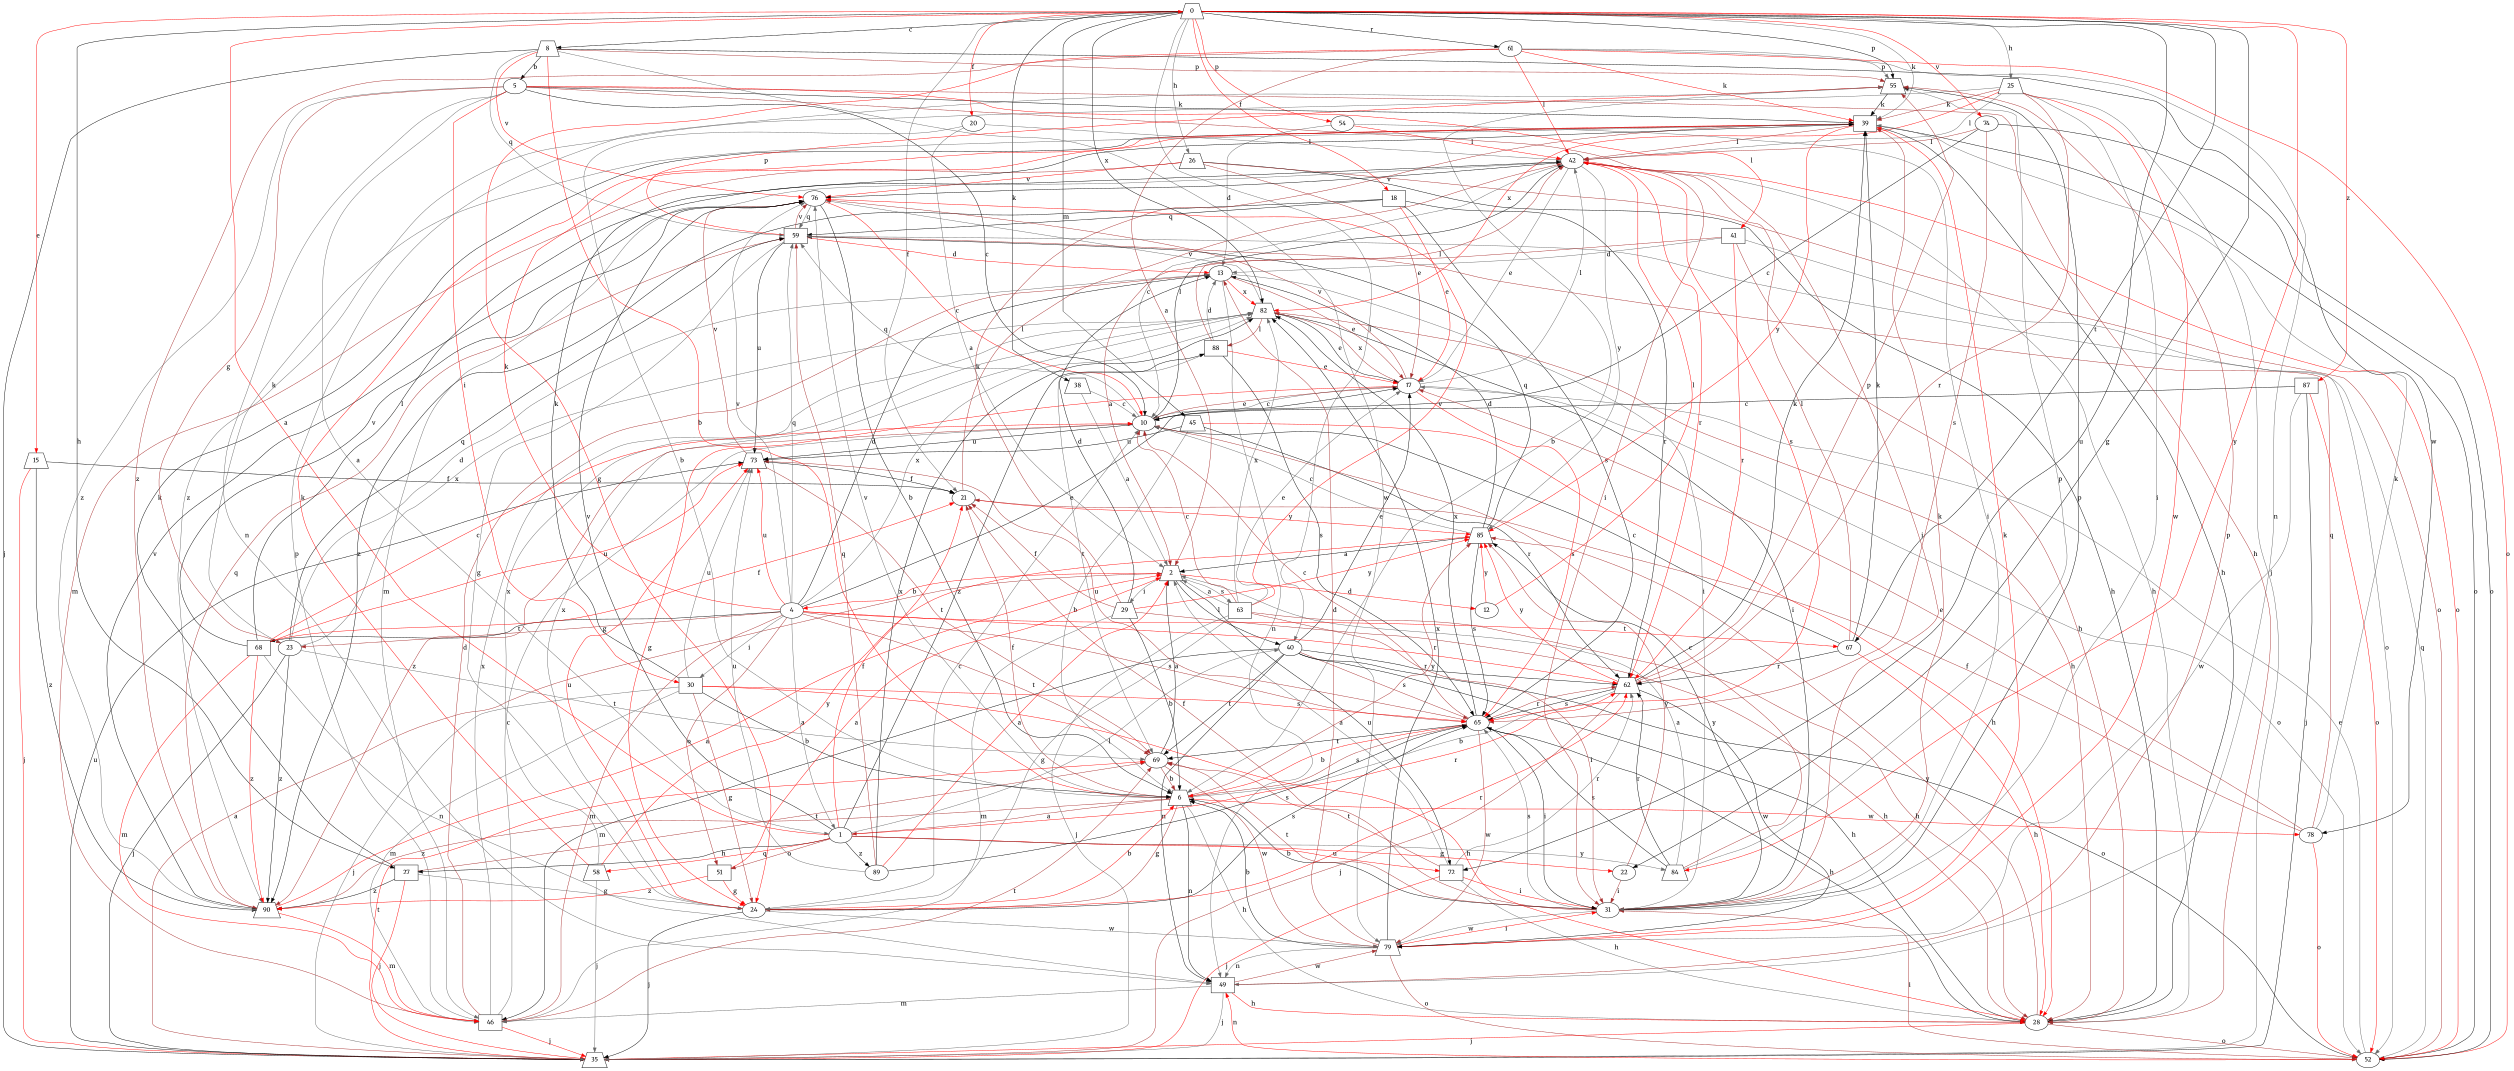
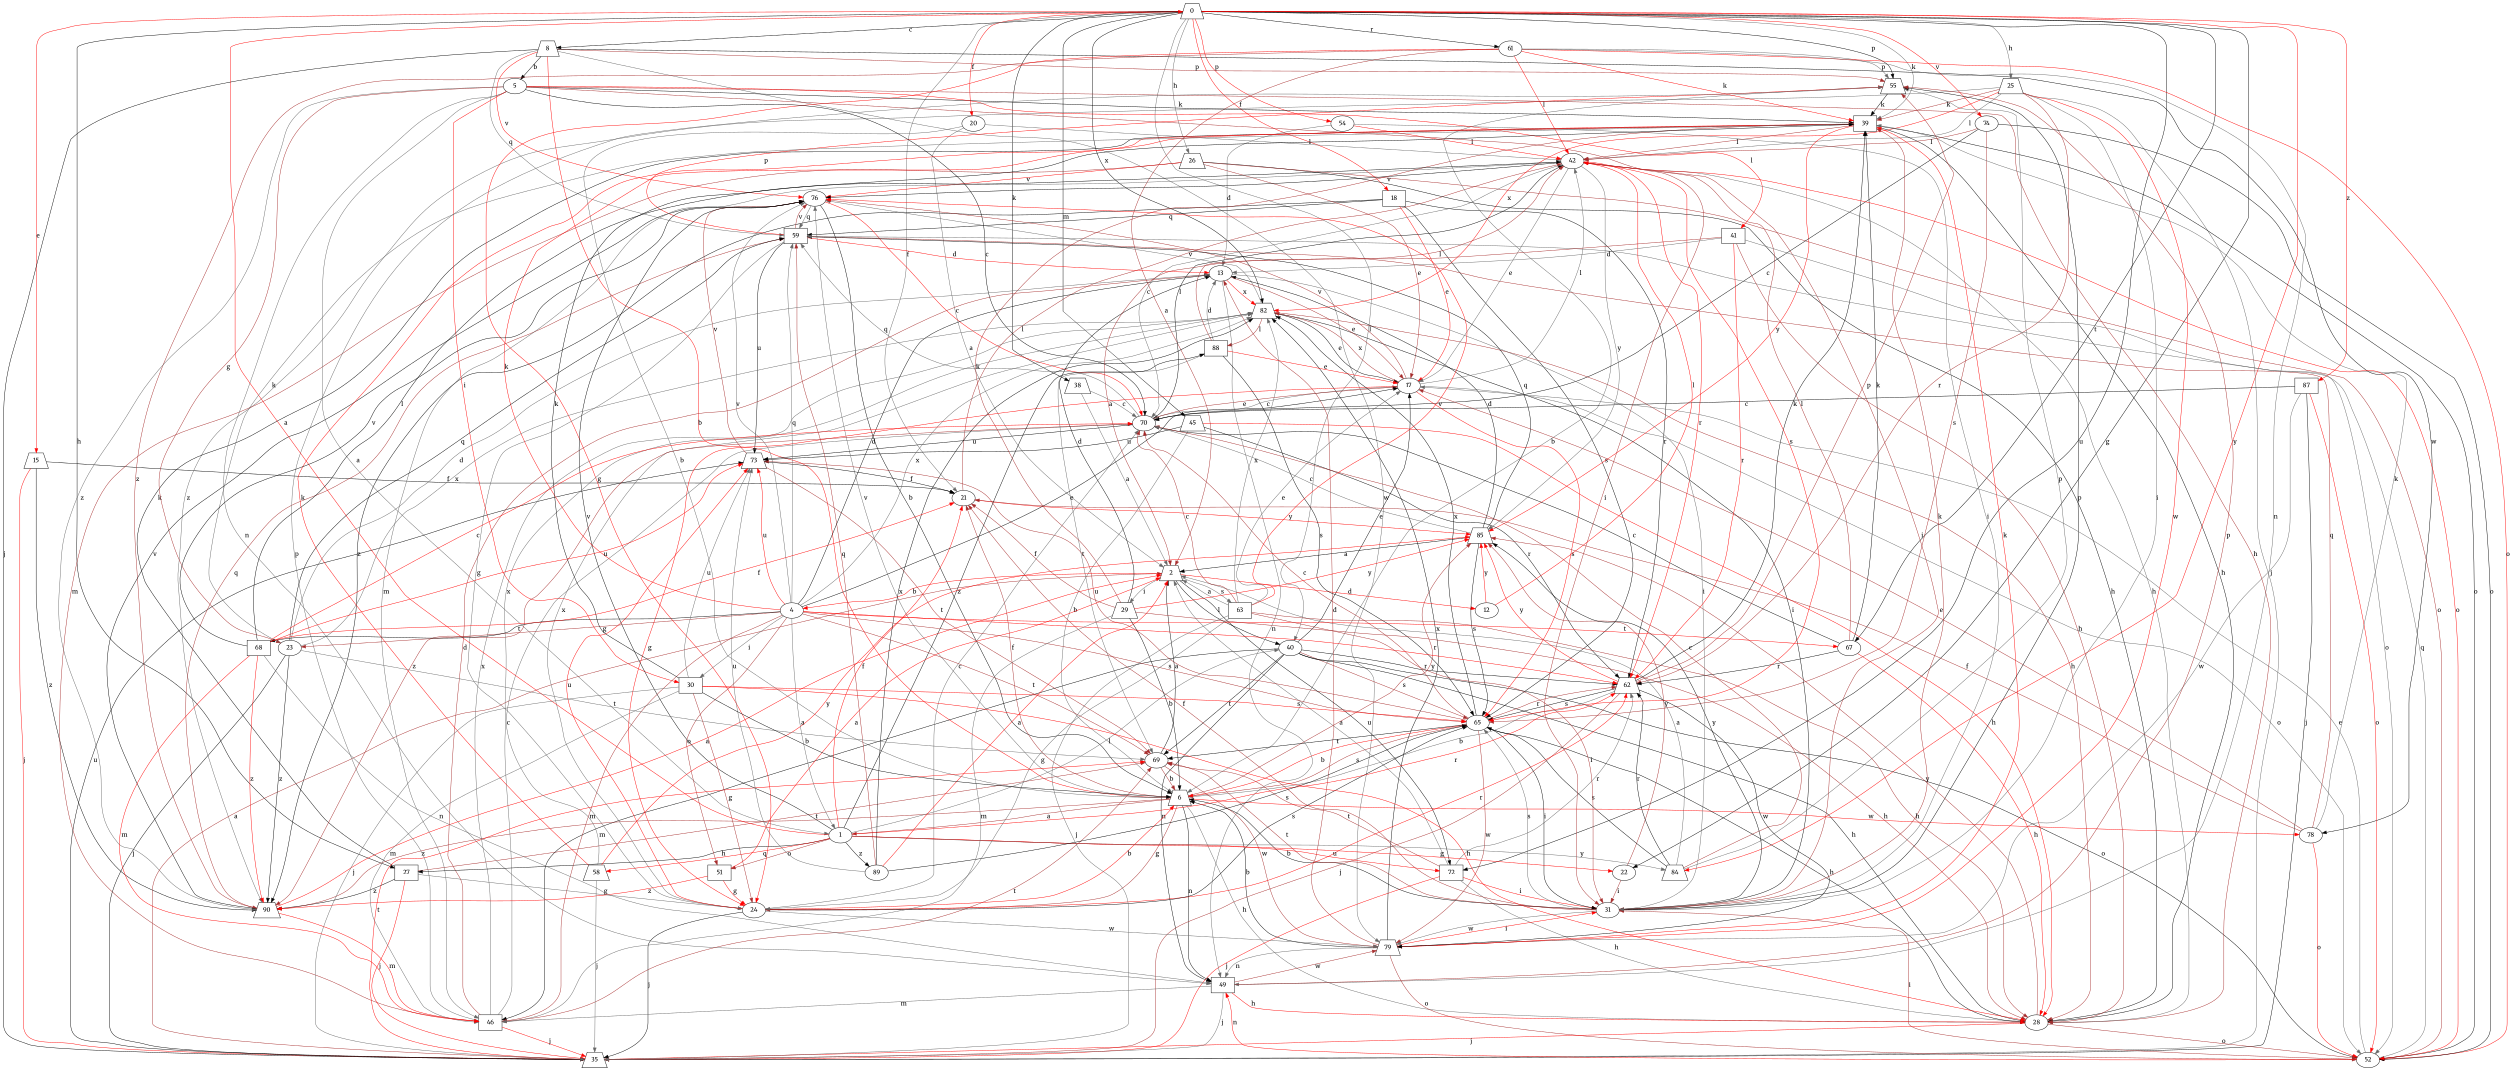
(1144, 423) -> (1144, 423)
